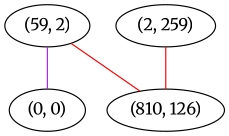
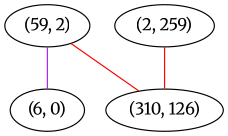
(47, 110) -> (47, 110)
(166, 110) -> (165, 110)
